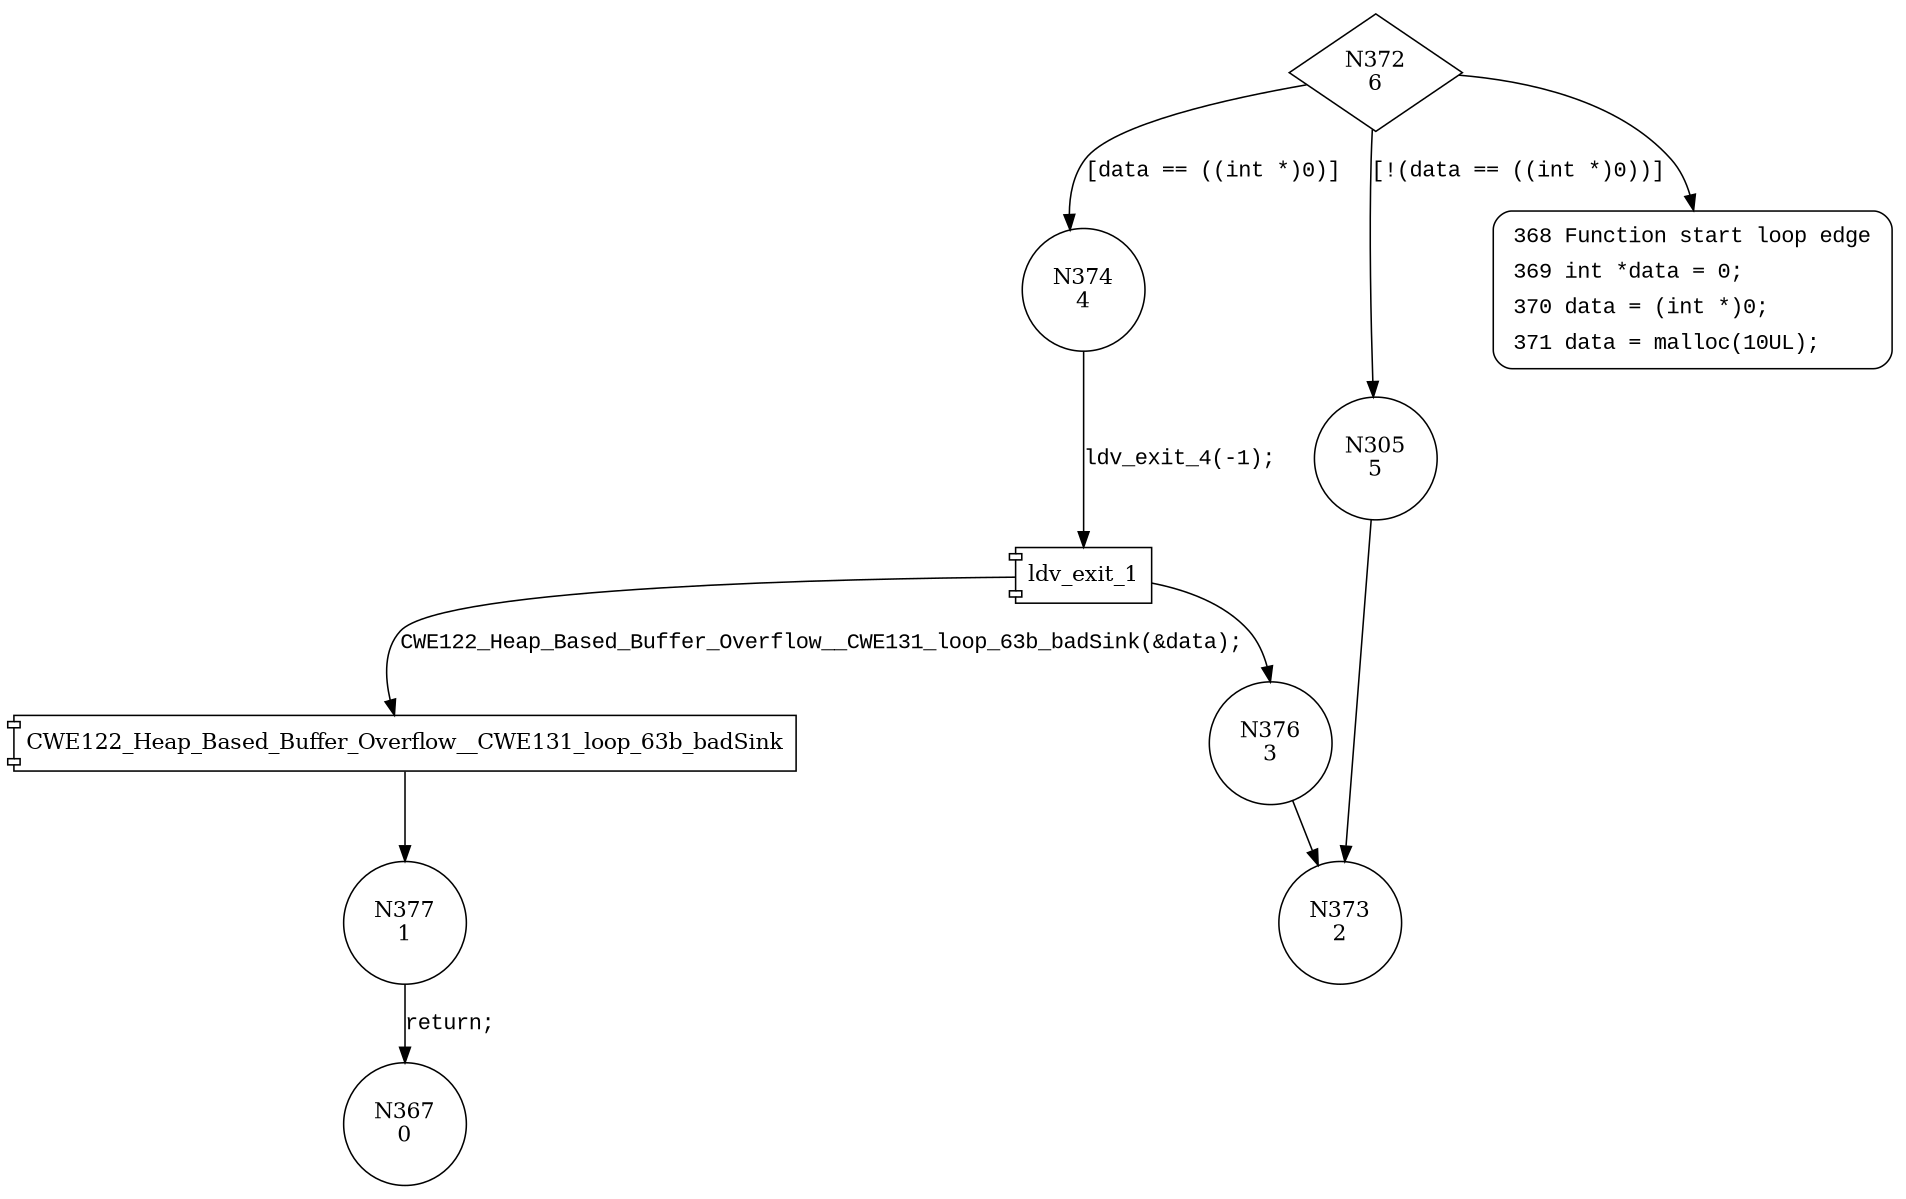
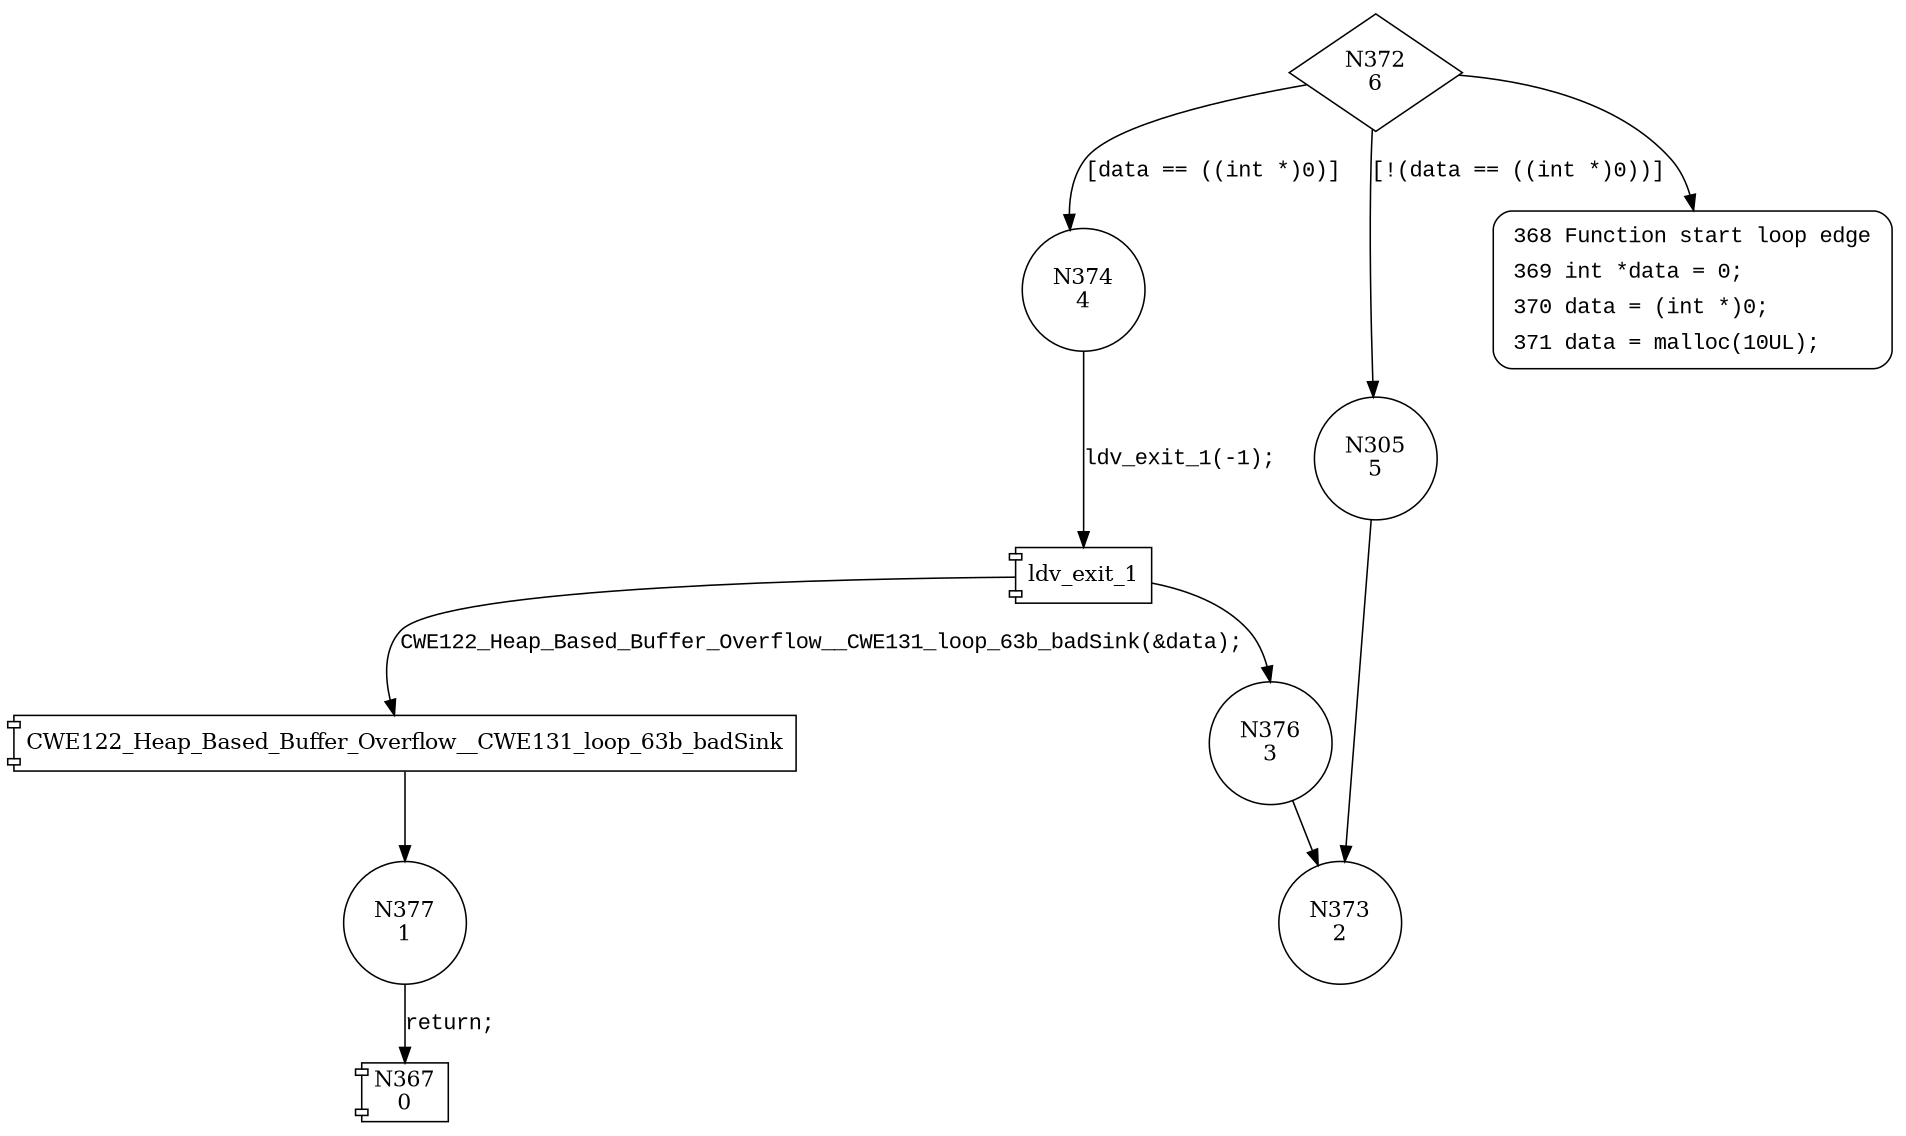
(1179, 458) -> (1179, 458)
(405, 1124) -> (405, 1092)
